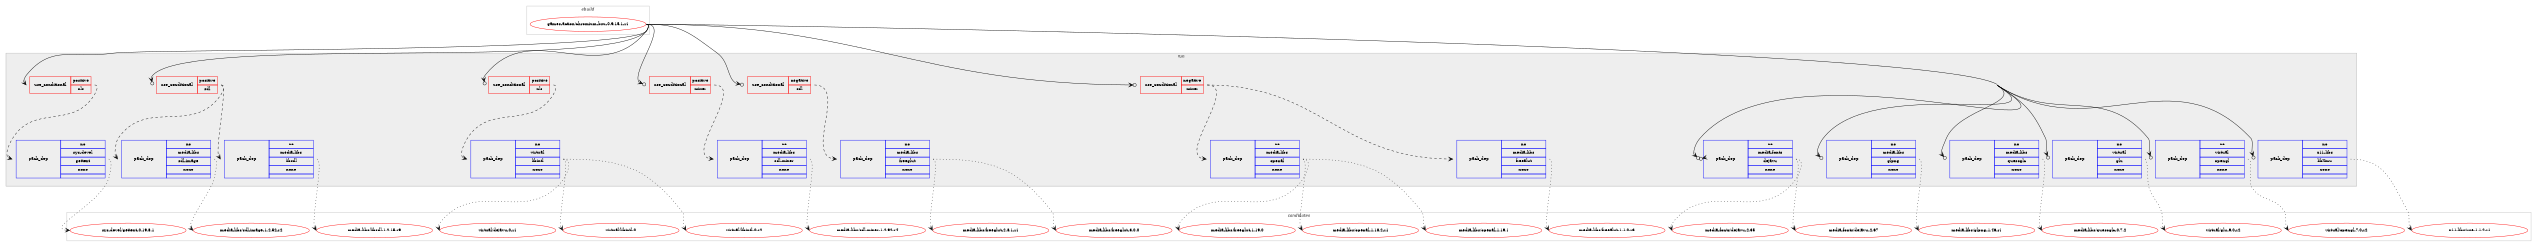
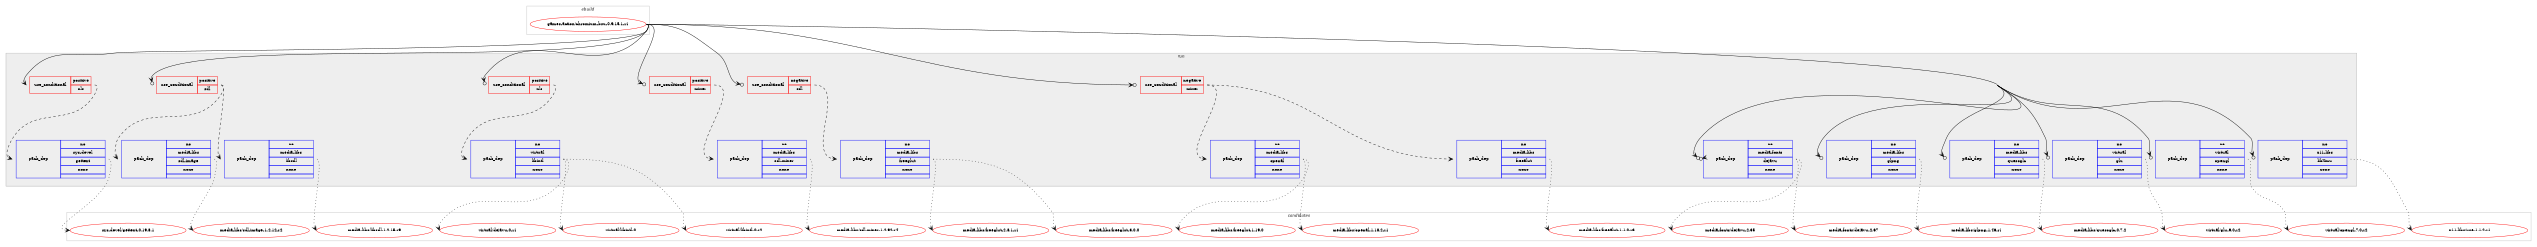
(251, 230) -> (251, 230)
(1484, 230) -> none
